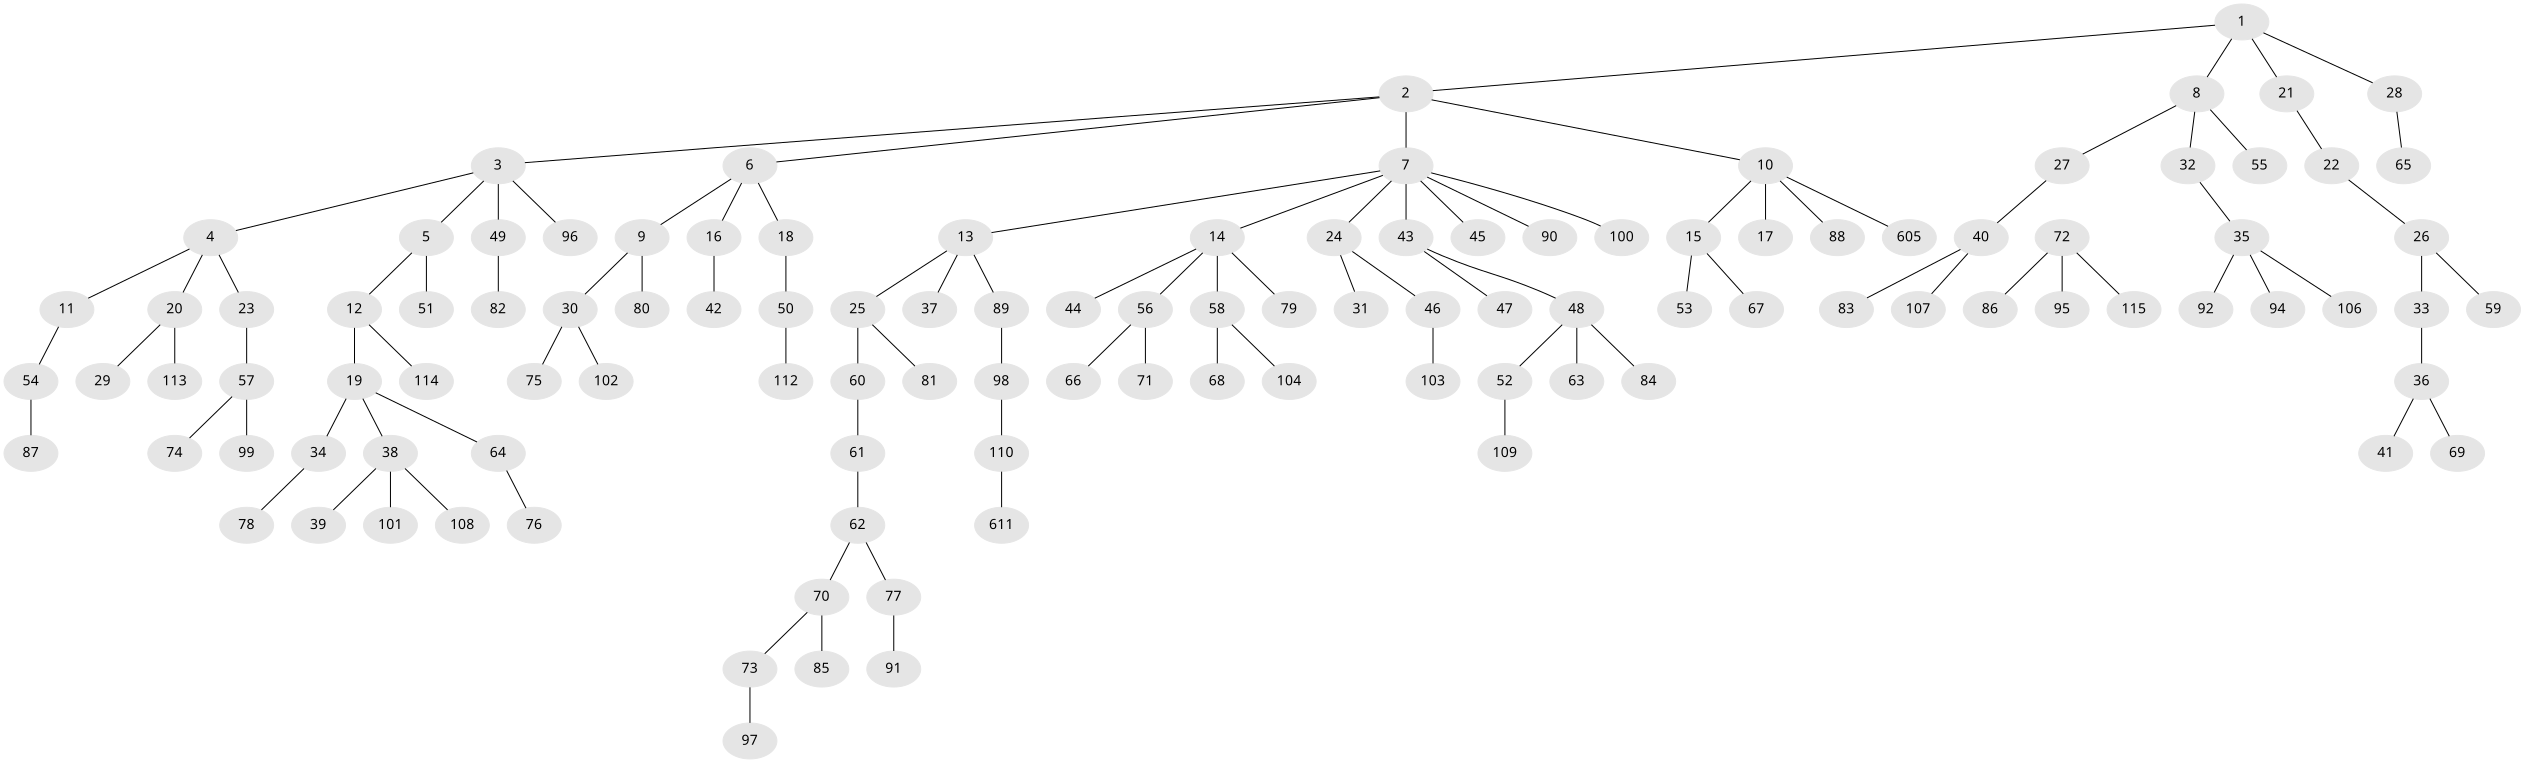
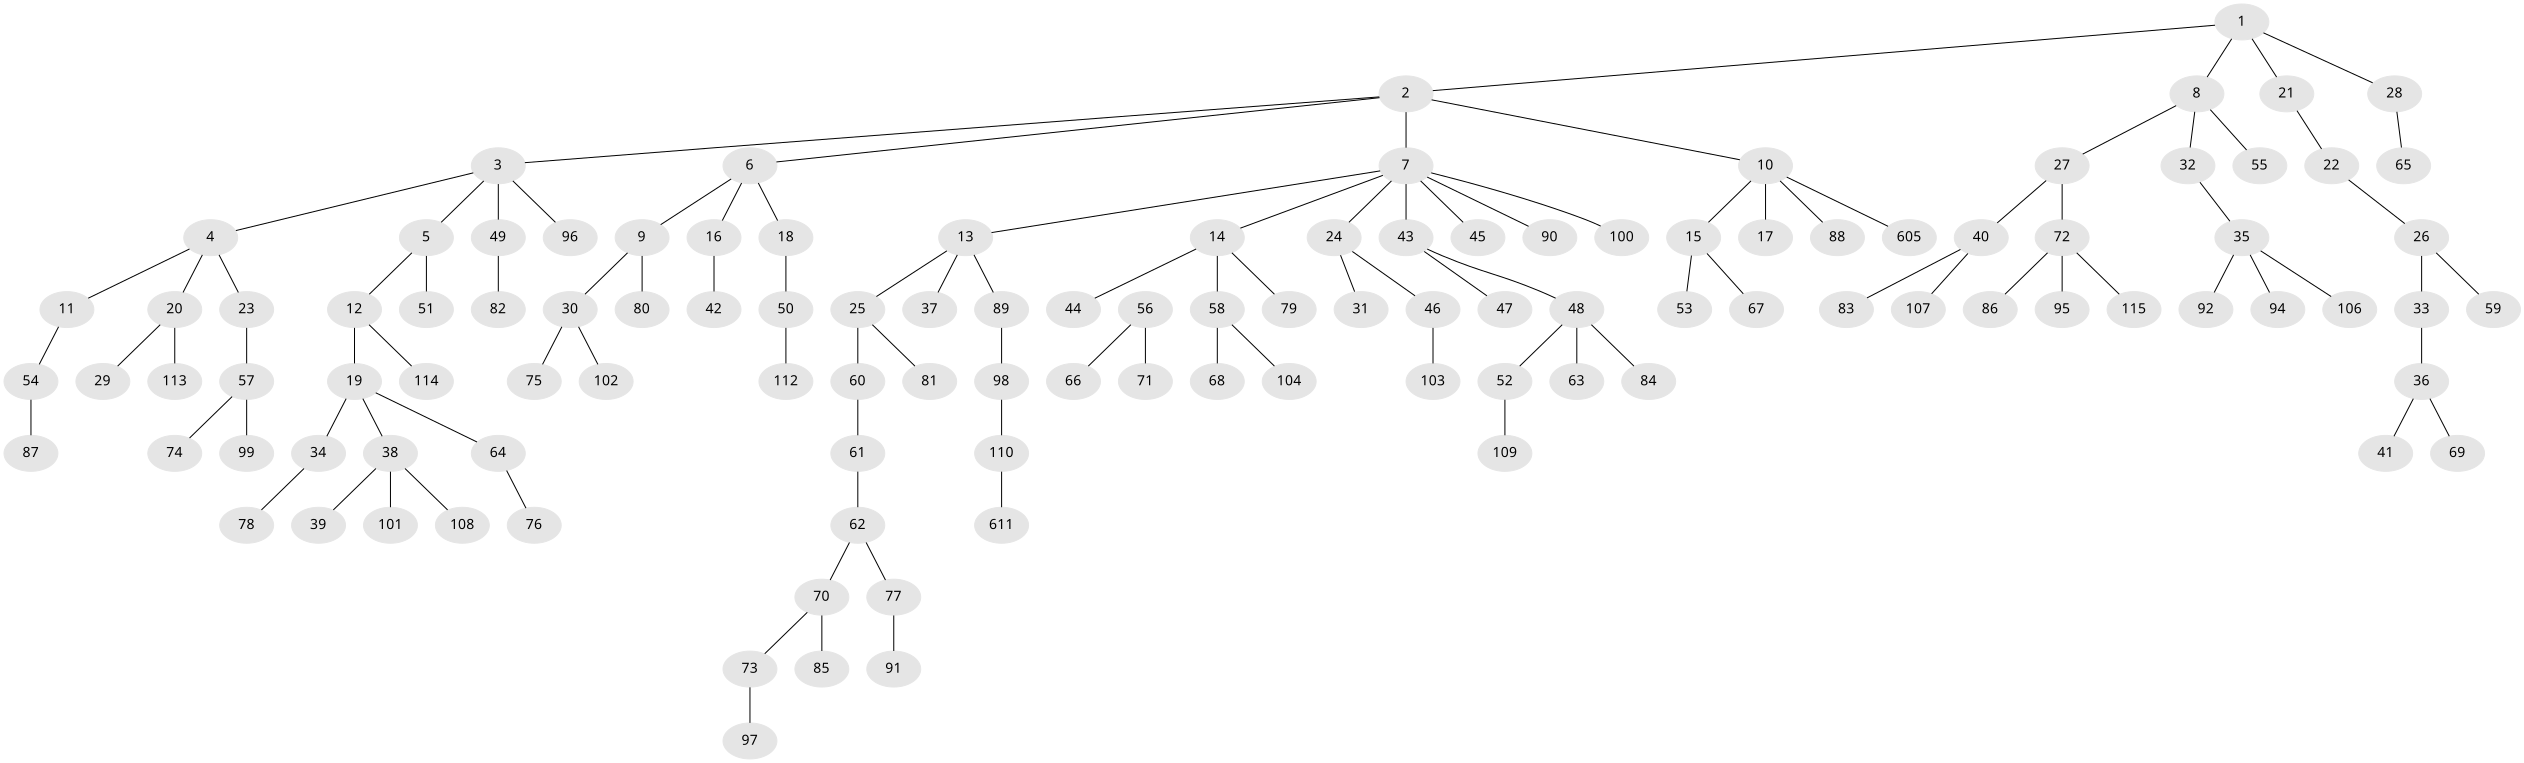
none -> (2062, 202)
(1181, 274) -> none
